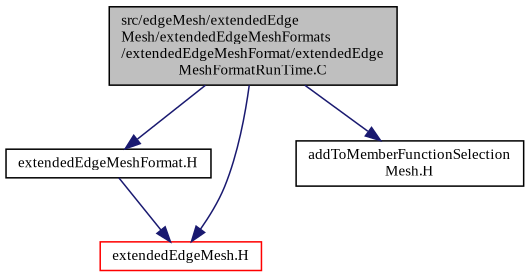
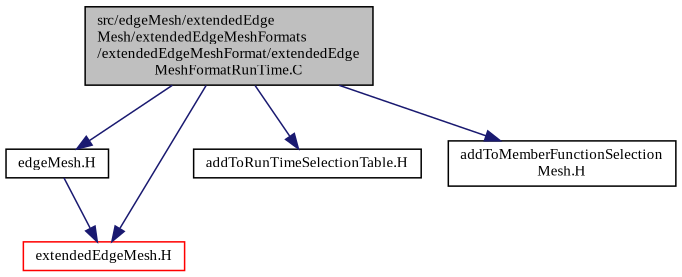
(108, 164) -> (57, 164)
none -> (307, 164)
